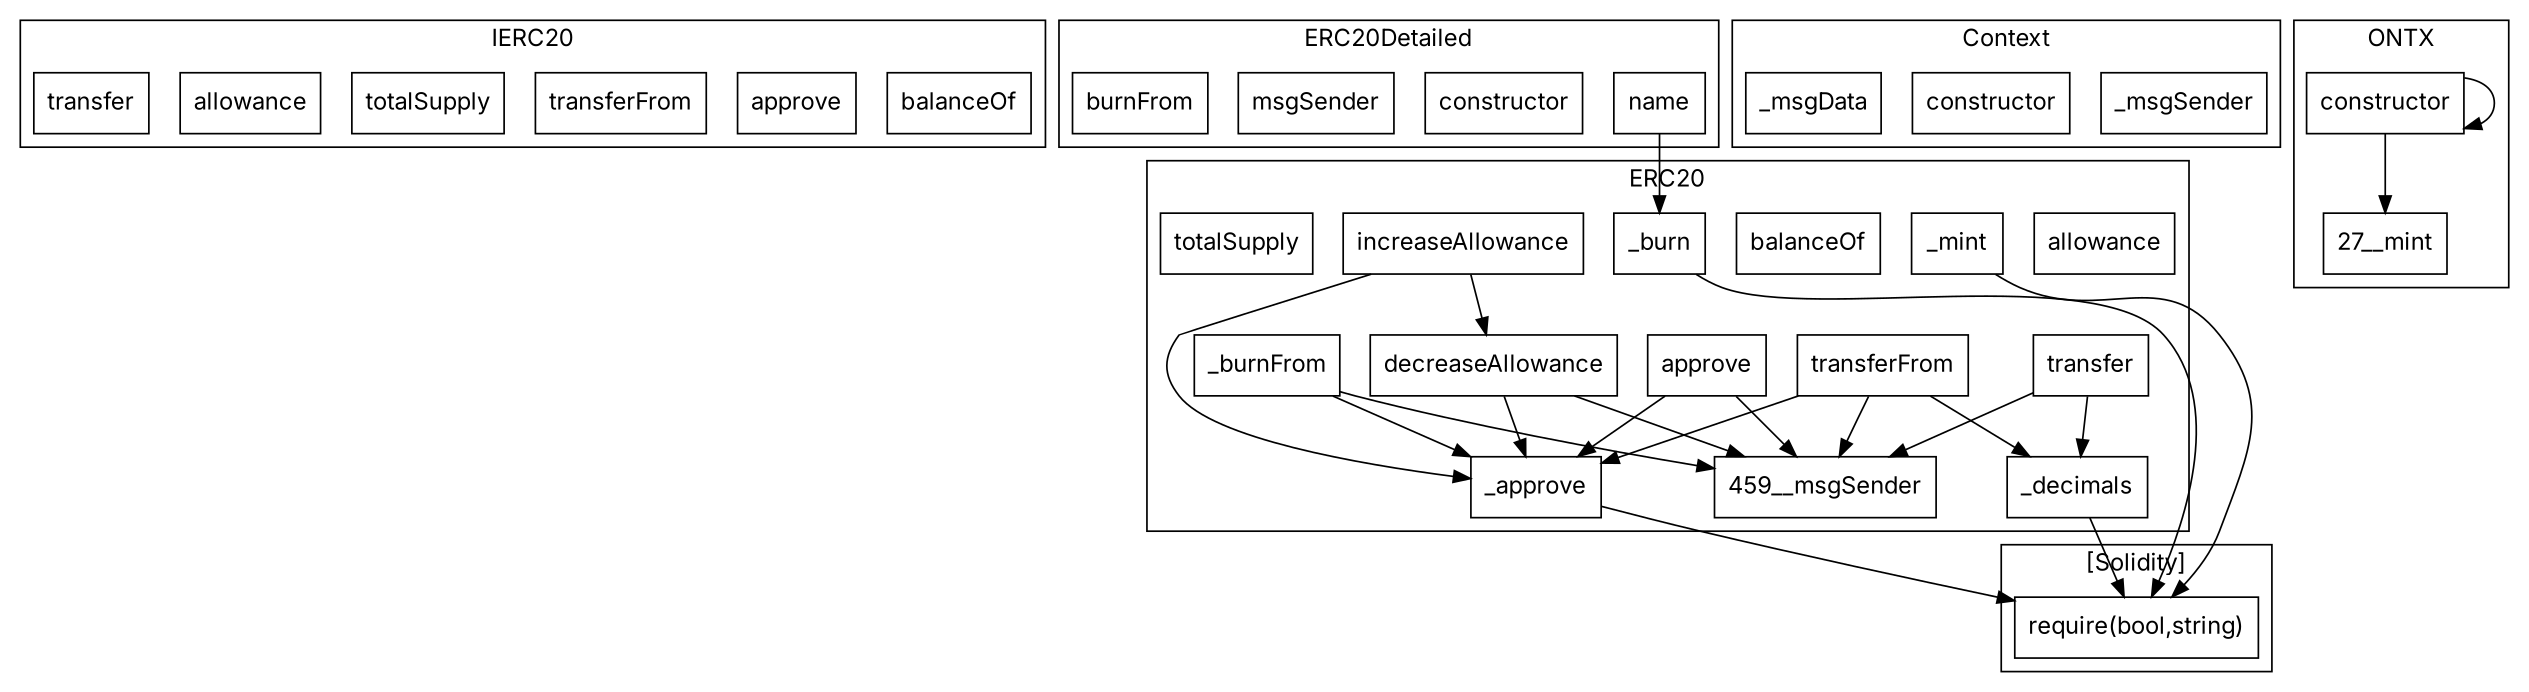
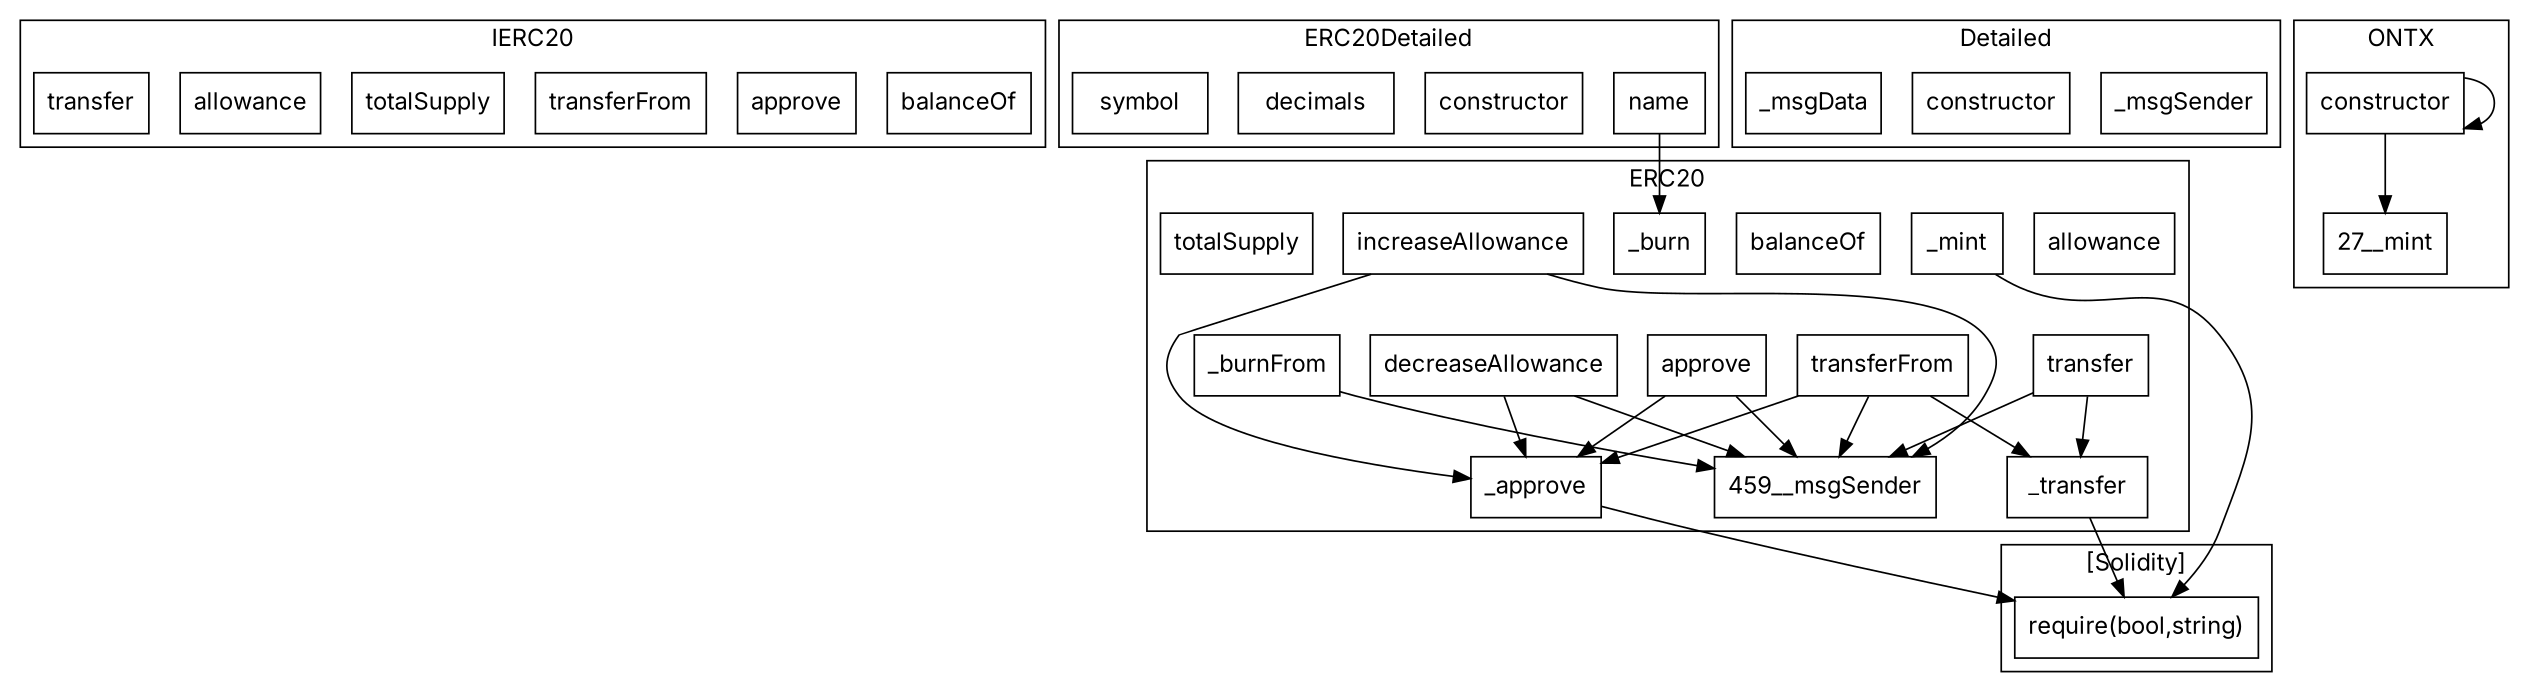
(2006, 40) -> (2006, 40)
(1140, 103) -> (1140, 103)
(1316, 103) -> (1316, 103)
(1476, 296) -> (1841, 296)
(2006, 297) -> none
(1394, 423) -> none
(2077, 487) -> (2077, 487)
